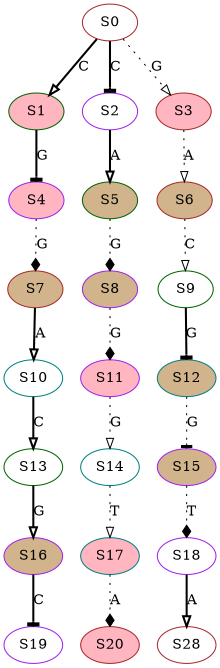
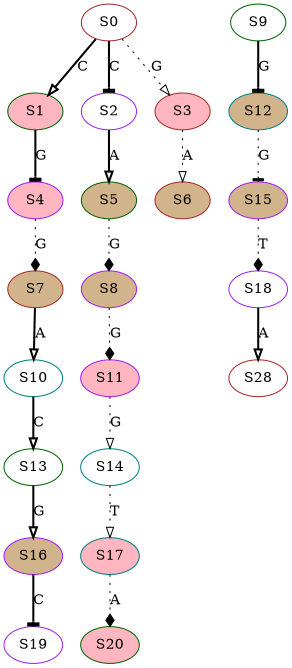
(185, 240) -> none
(110, 645) -> (110, 645)
